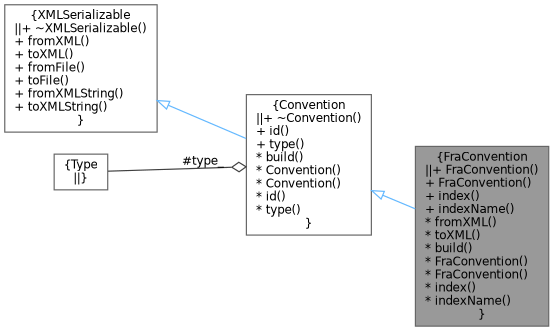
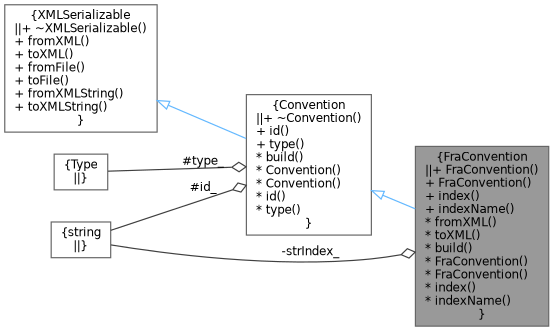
none -> (81, 240)
